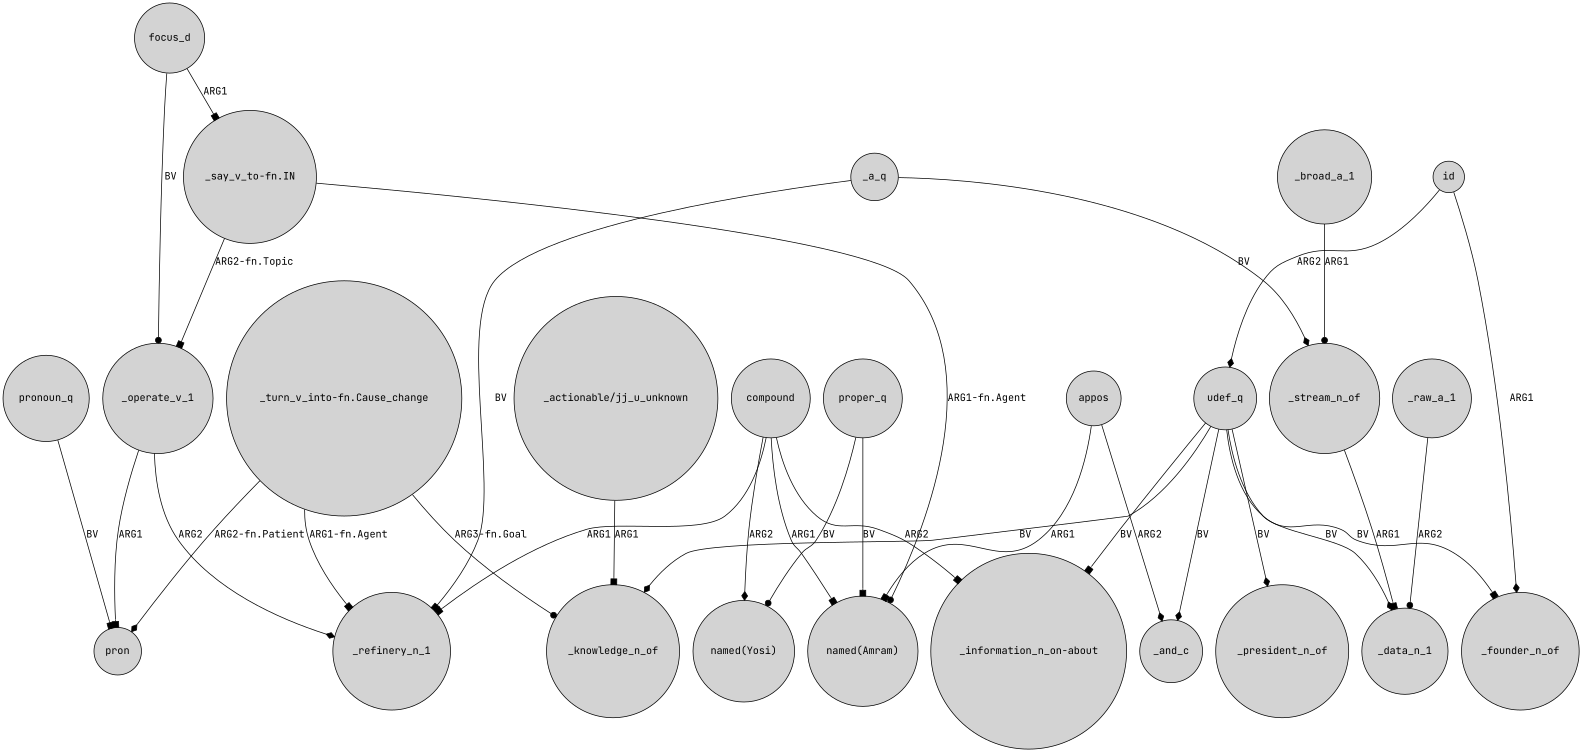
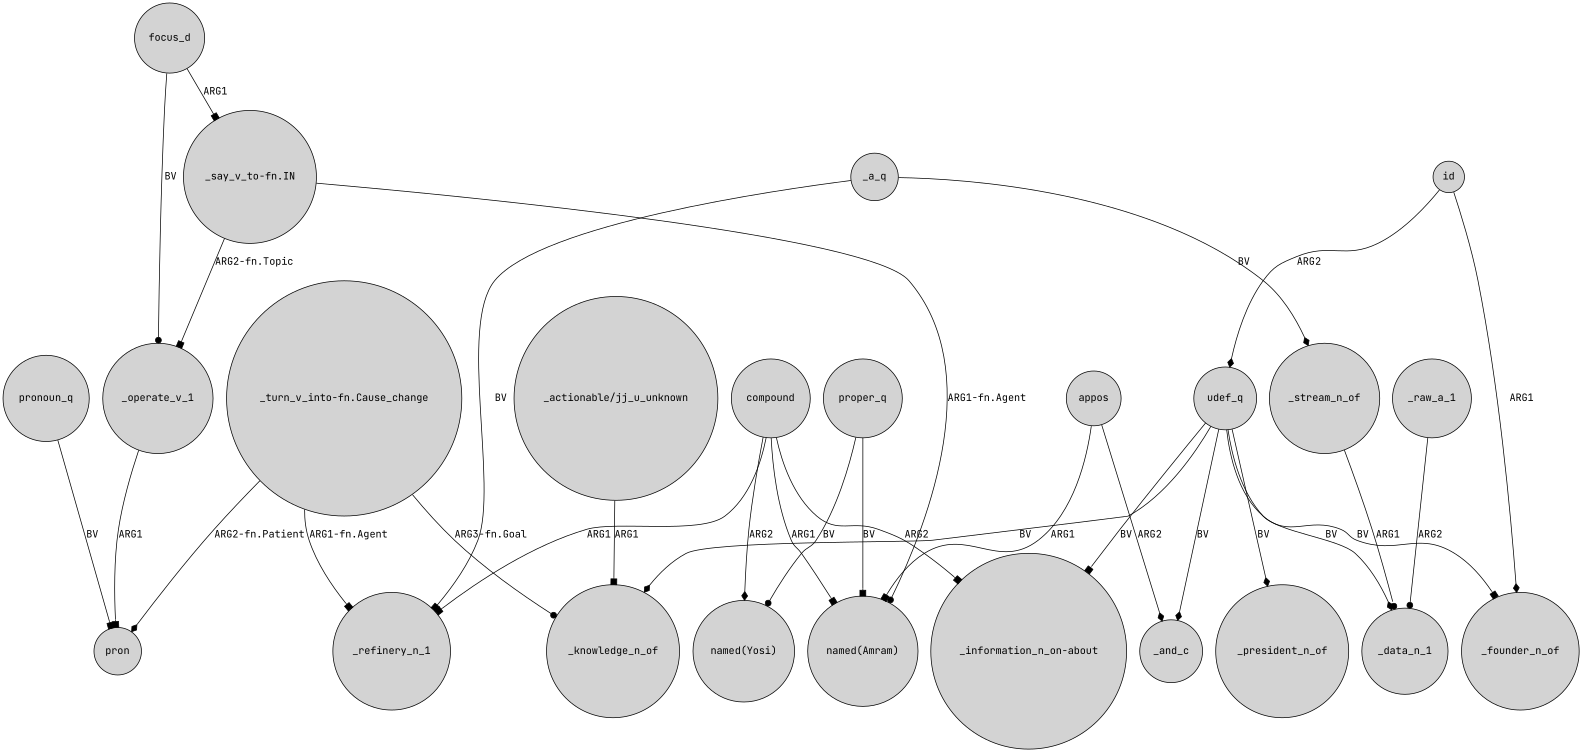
(1325, 177) -> none
(1371, 525) -> (1371, 525)
(208, 572) -> none
